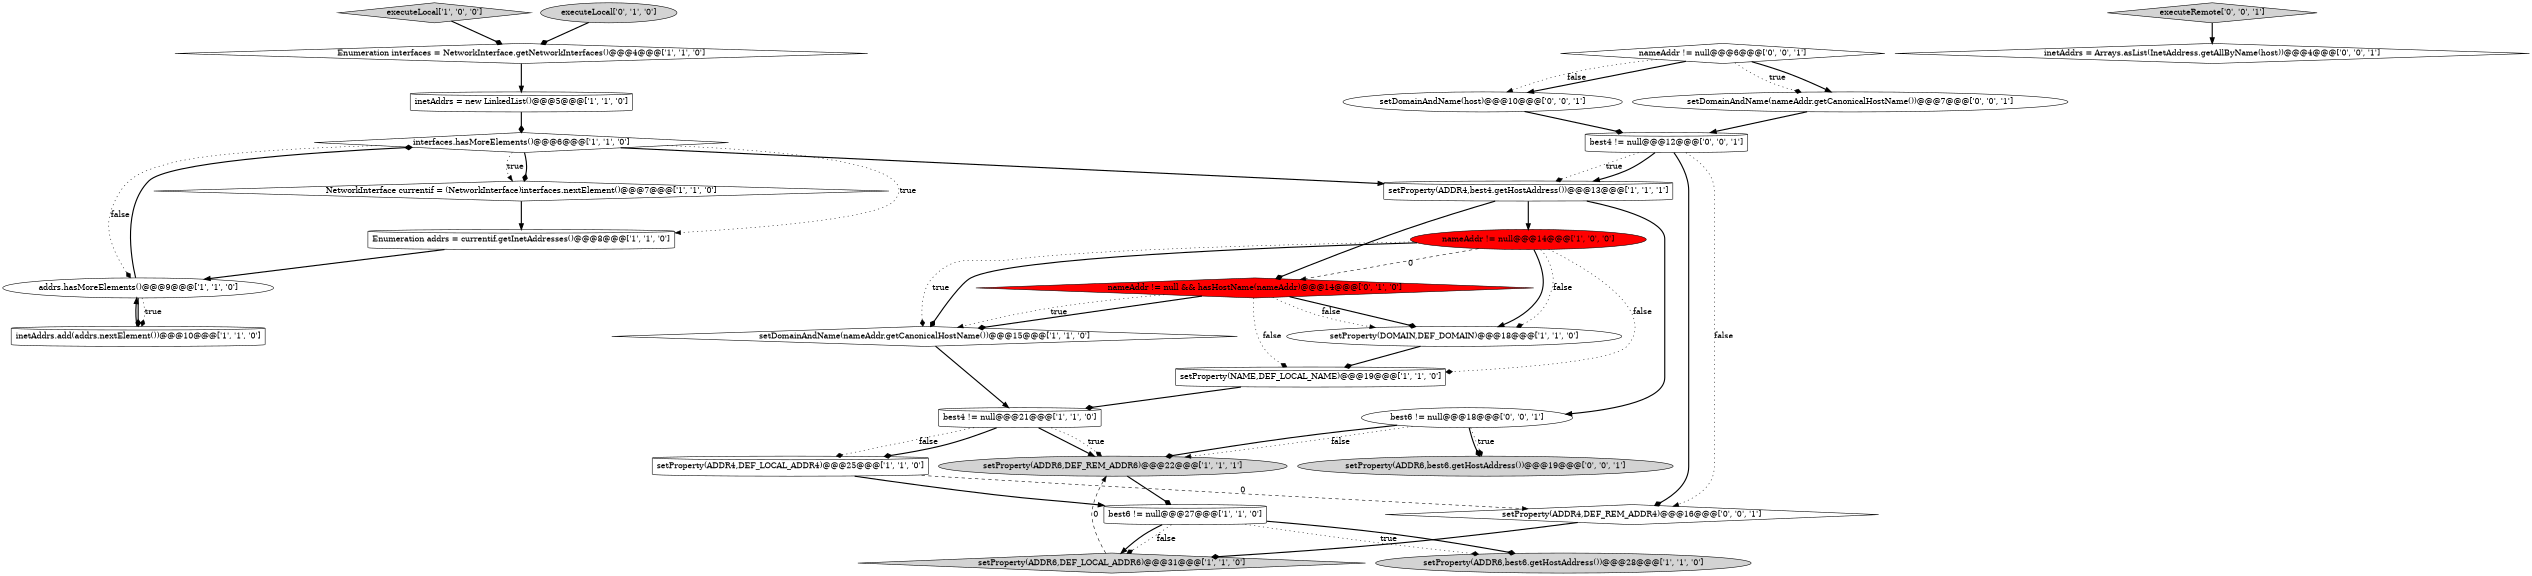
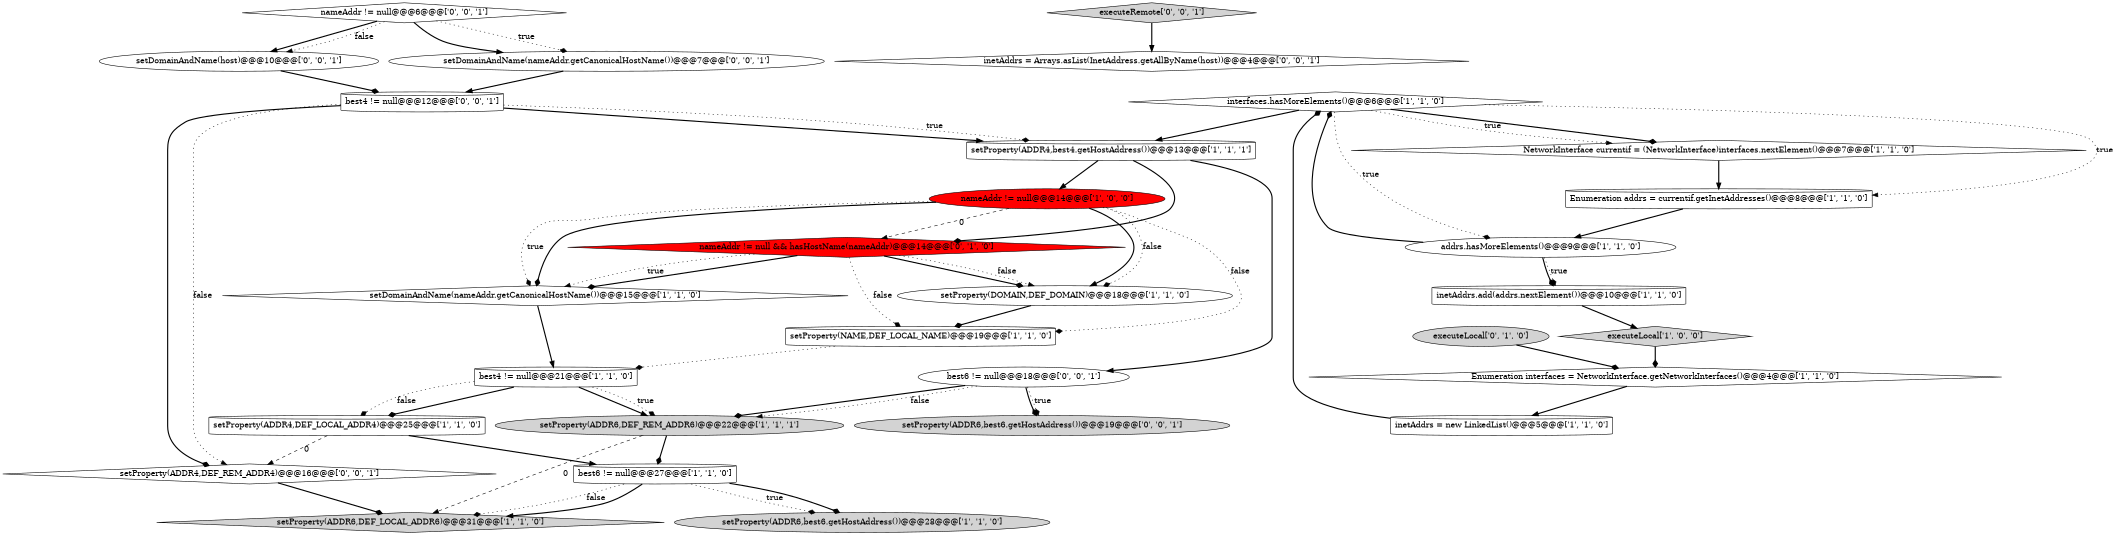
(120, 215) -> (1371, 175)
(136, 315) -> (1607, 316)
(1167, 397) -> (739, 357)
(1092, 517) -> (540, 472)
